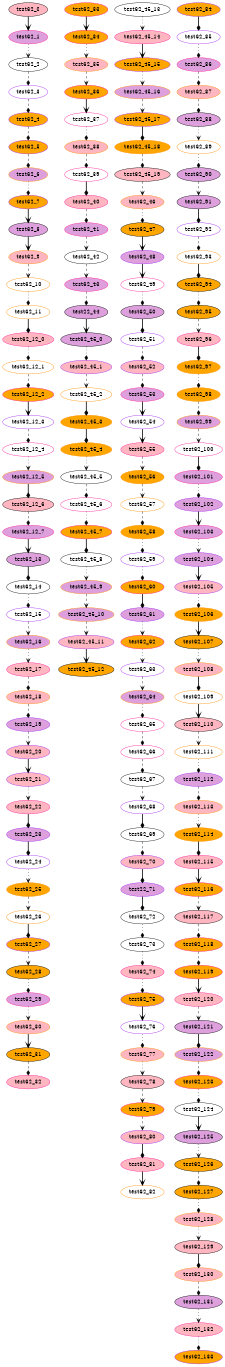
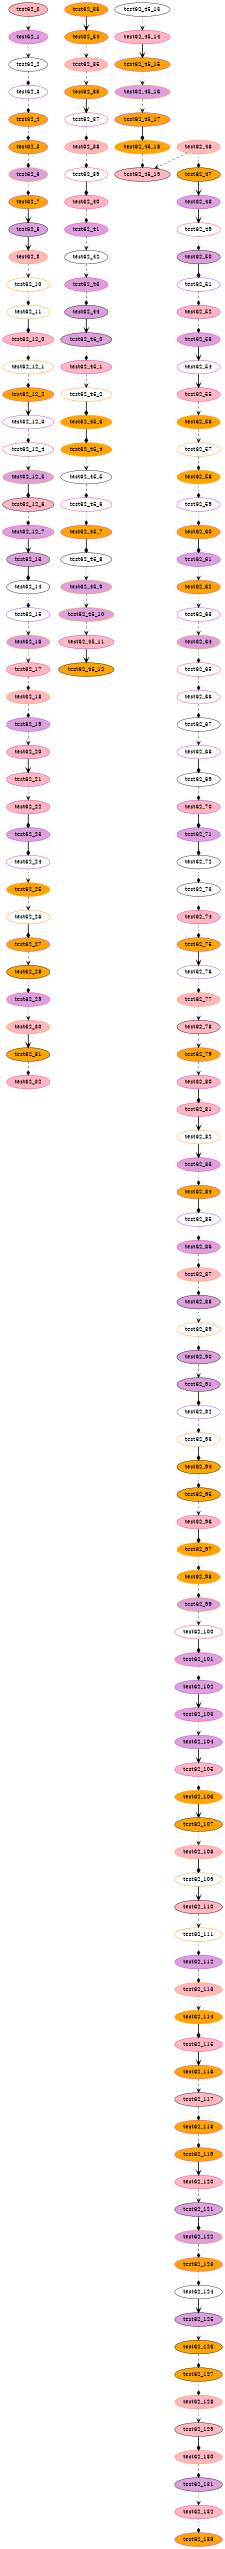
(28, 21) -> (28, 21)
(142, 186) -> (173, 160)
(86, 312) -> (86, 312)
(142, 890) -> (199, 835)
none -> (199, 1165)
